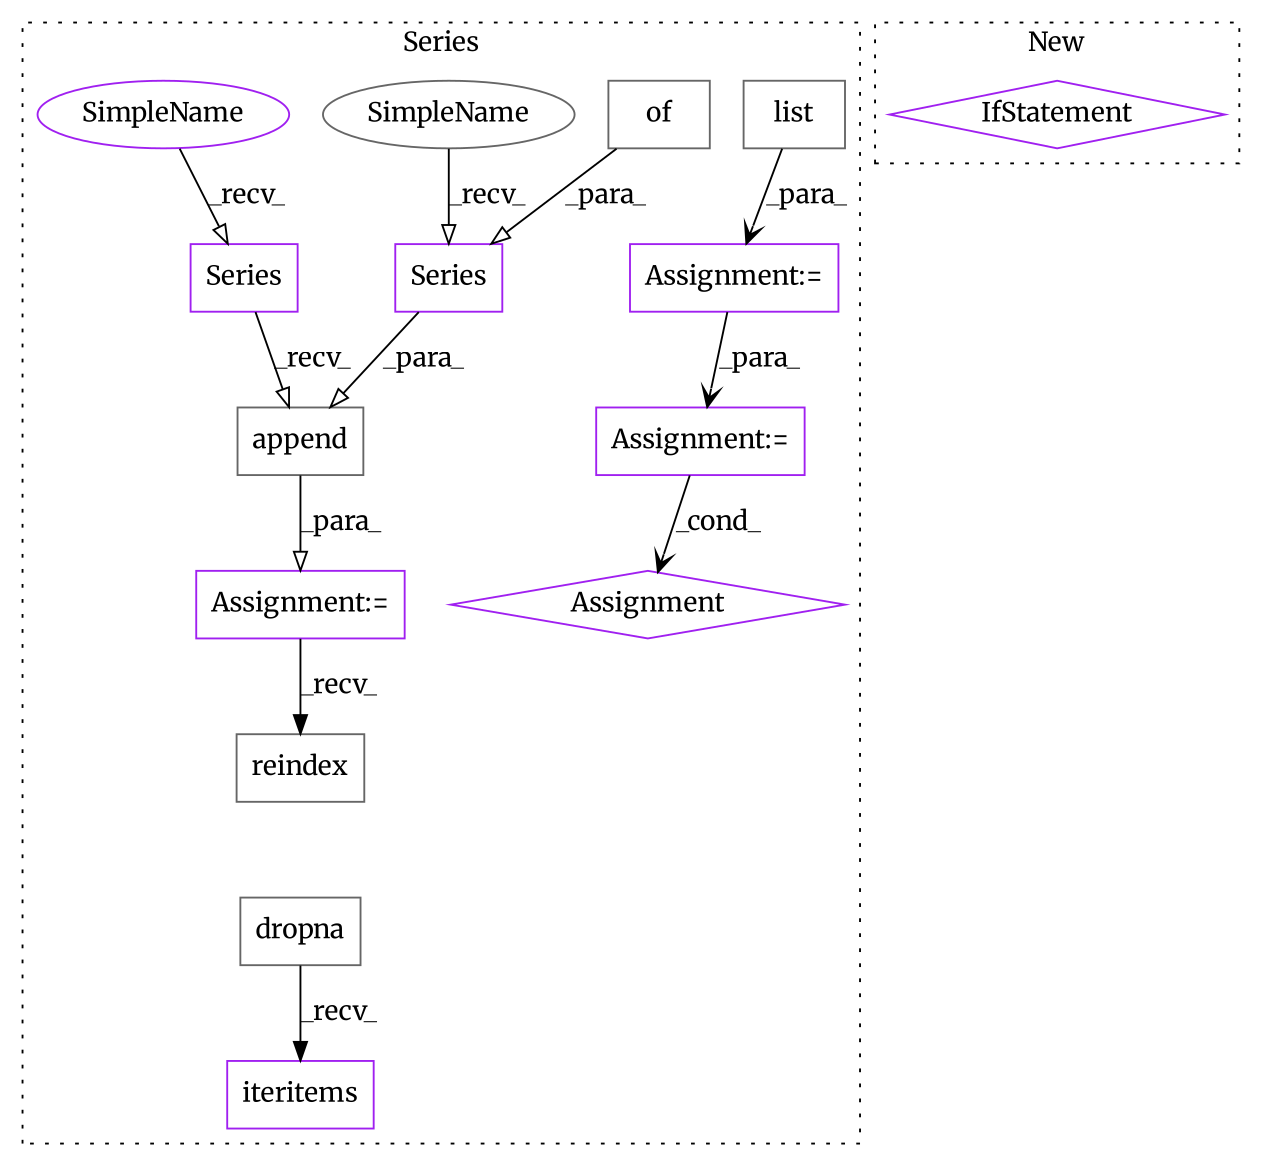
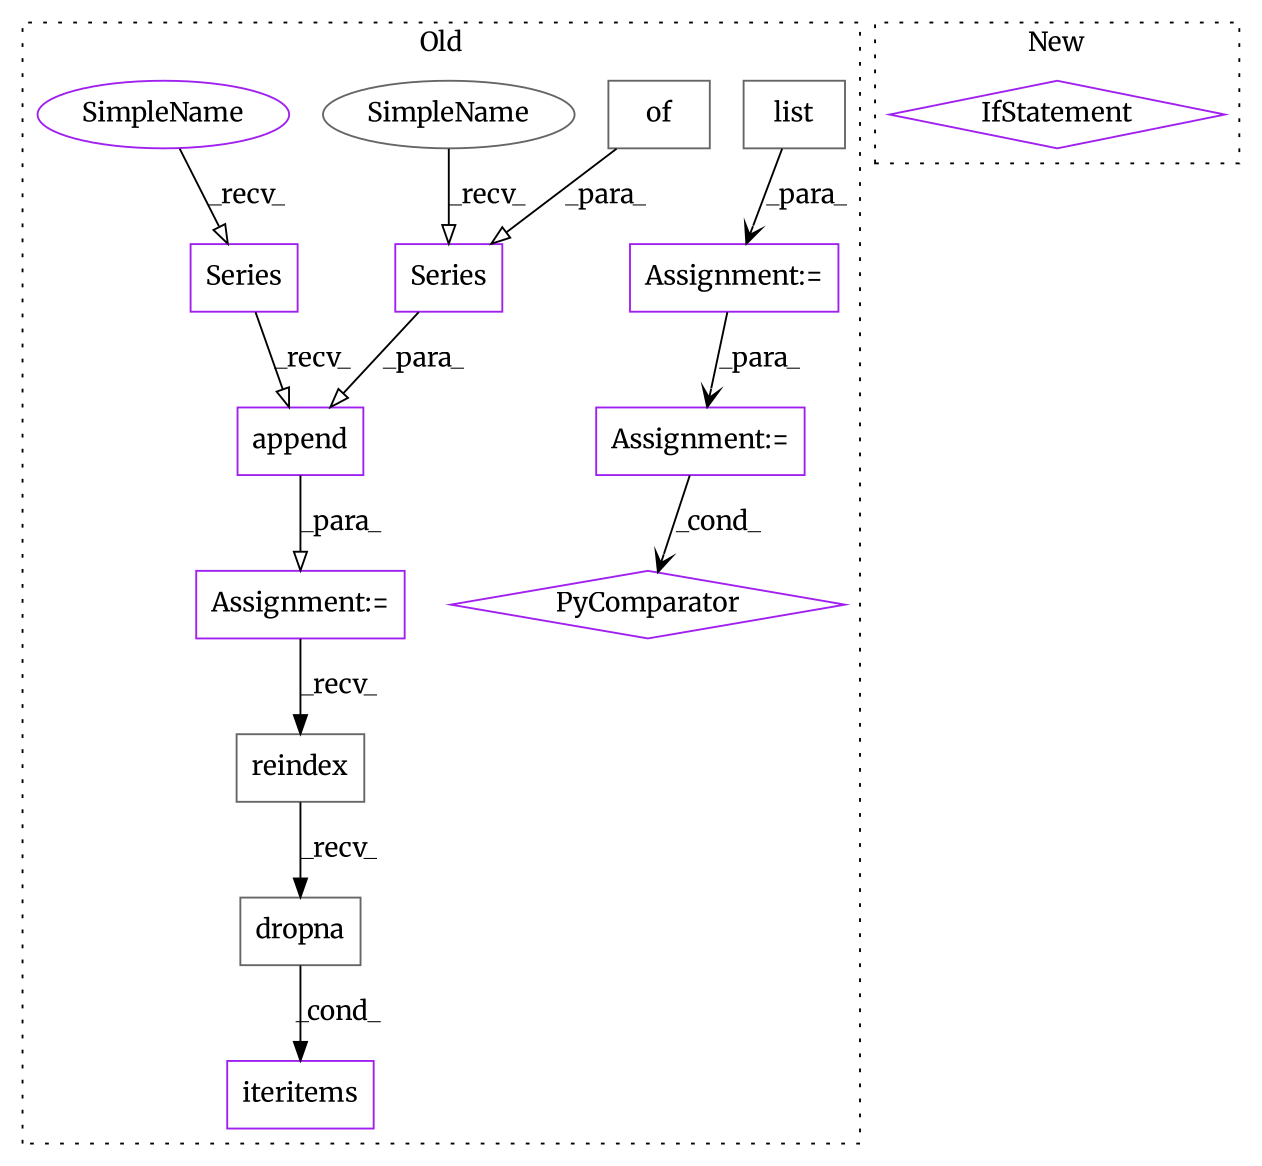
(441, 44) -> (441, 44)
(300, 441) -> (300, 441)
(648, 605) -> (648, 605)
none -> (300, 840)
(339, 1013) -> (339, 1013)
